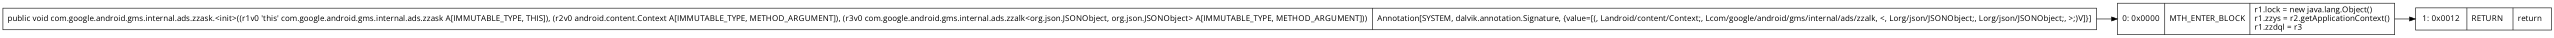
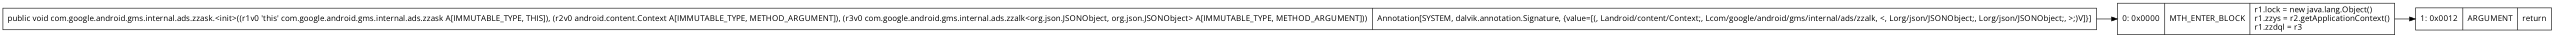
(2488, 19) -> (2490, 19)
